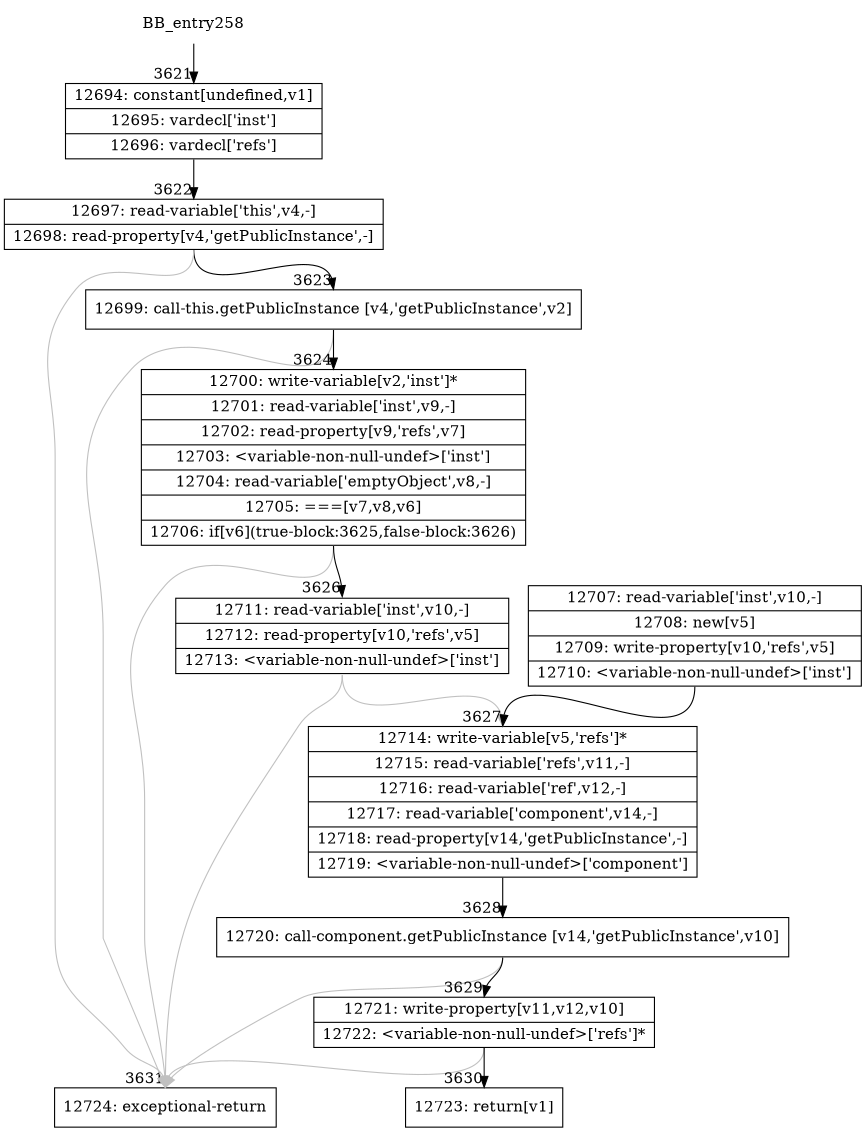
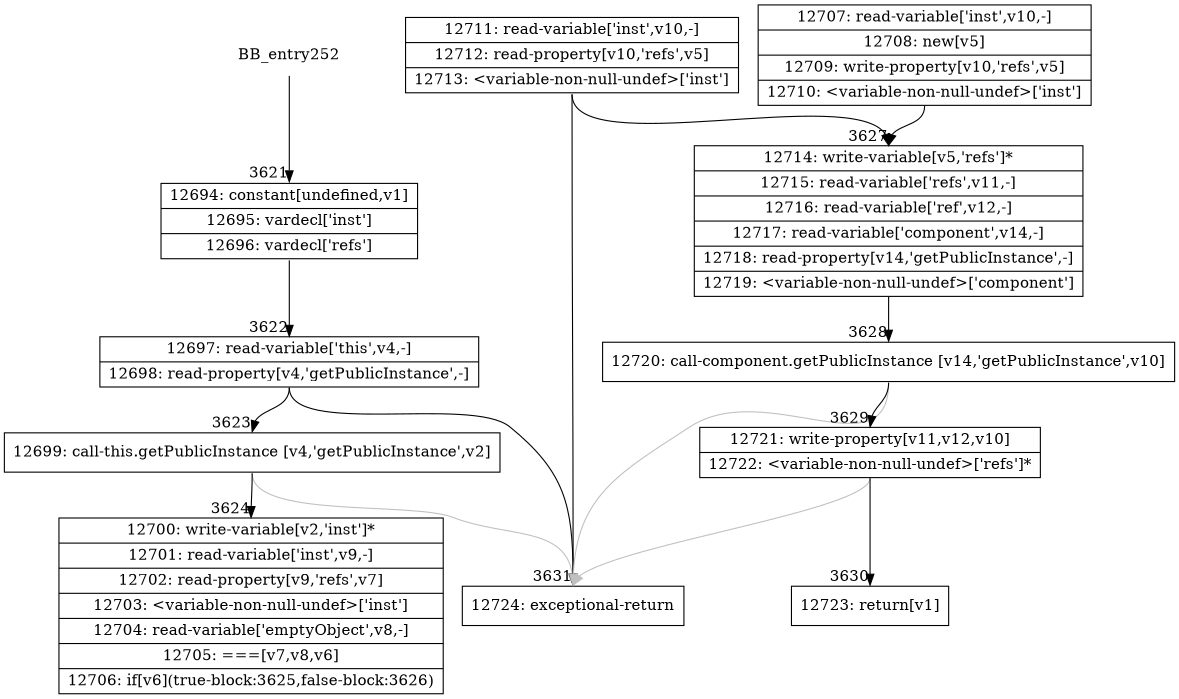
(194, 24) -> (289, 55)
(336, 566) -> none
(55, 633) -> (479, 417)
(417, 701) -> (725, 120)
(138, 730) -> none
(215, 858) -> (573, 334)
